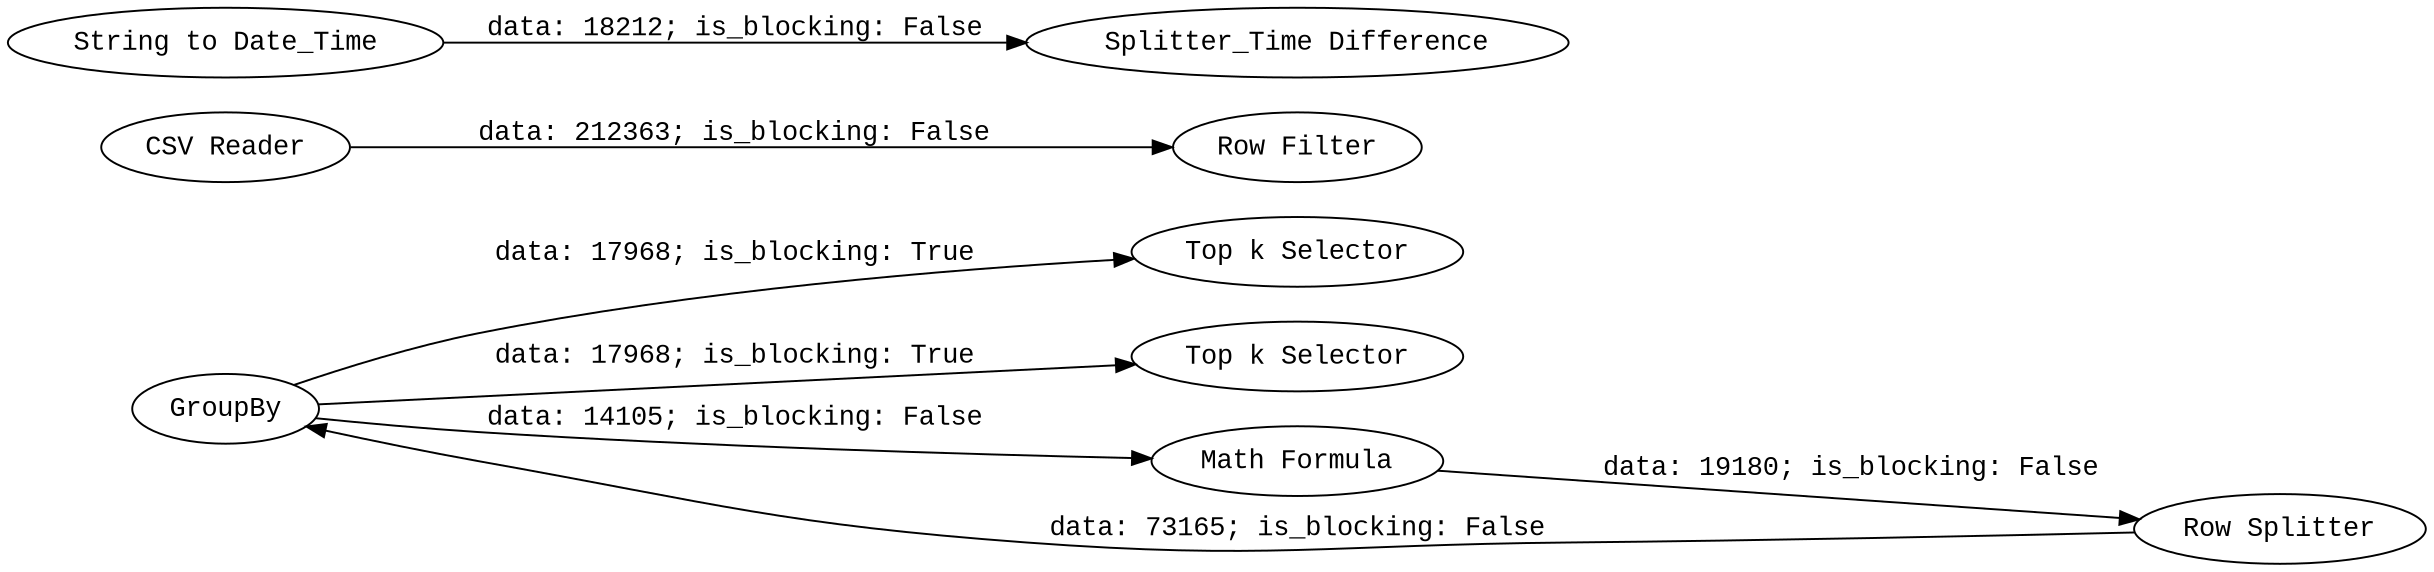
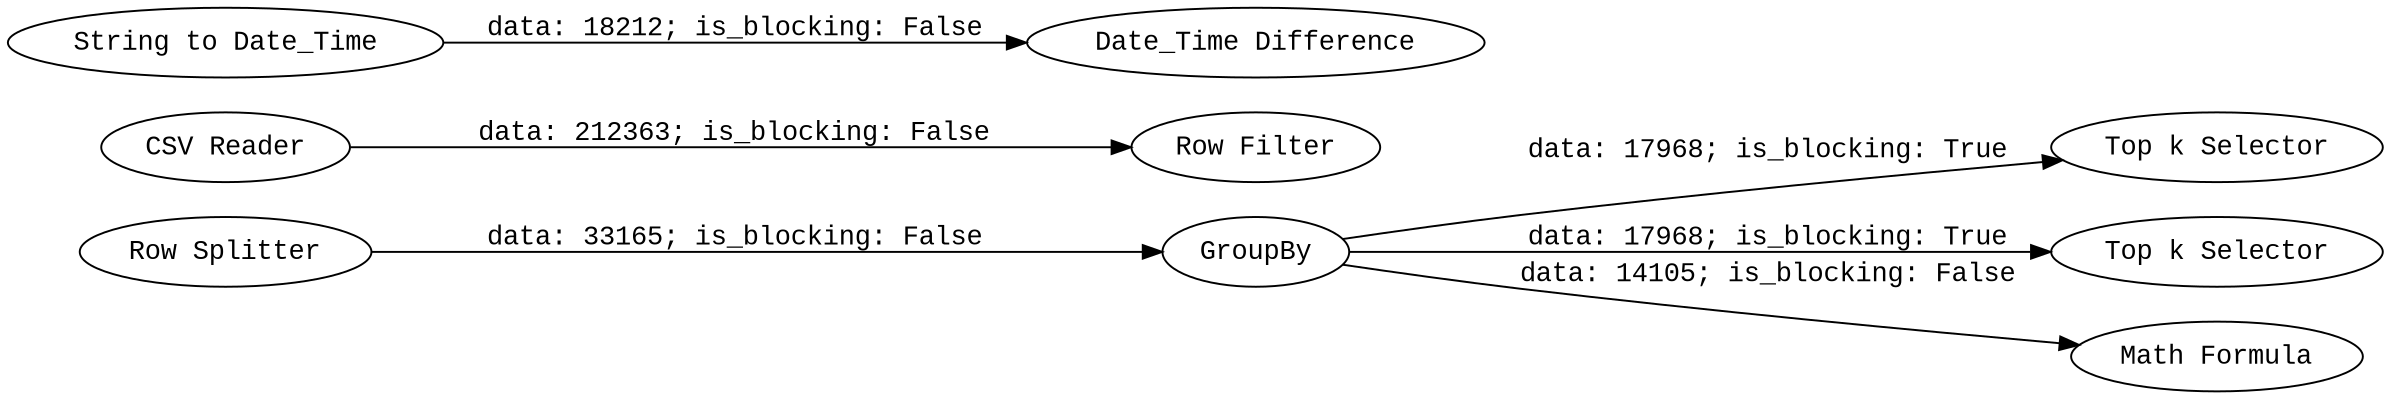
(1297, 43) -> (1256, 43)
(1779, 494) -> none
(1297, 528) -> (735, 237)
